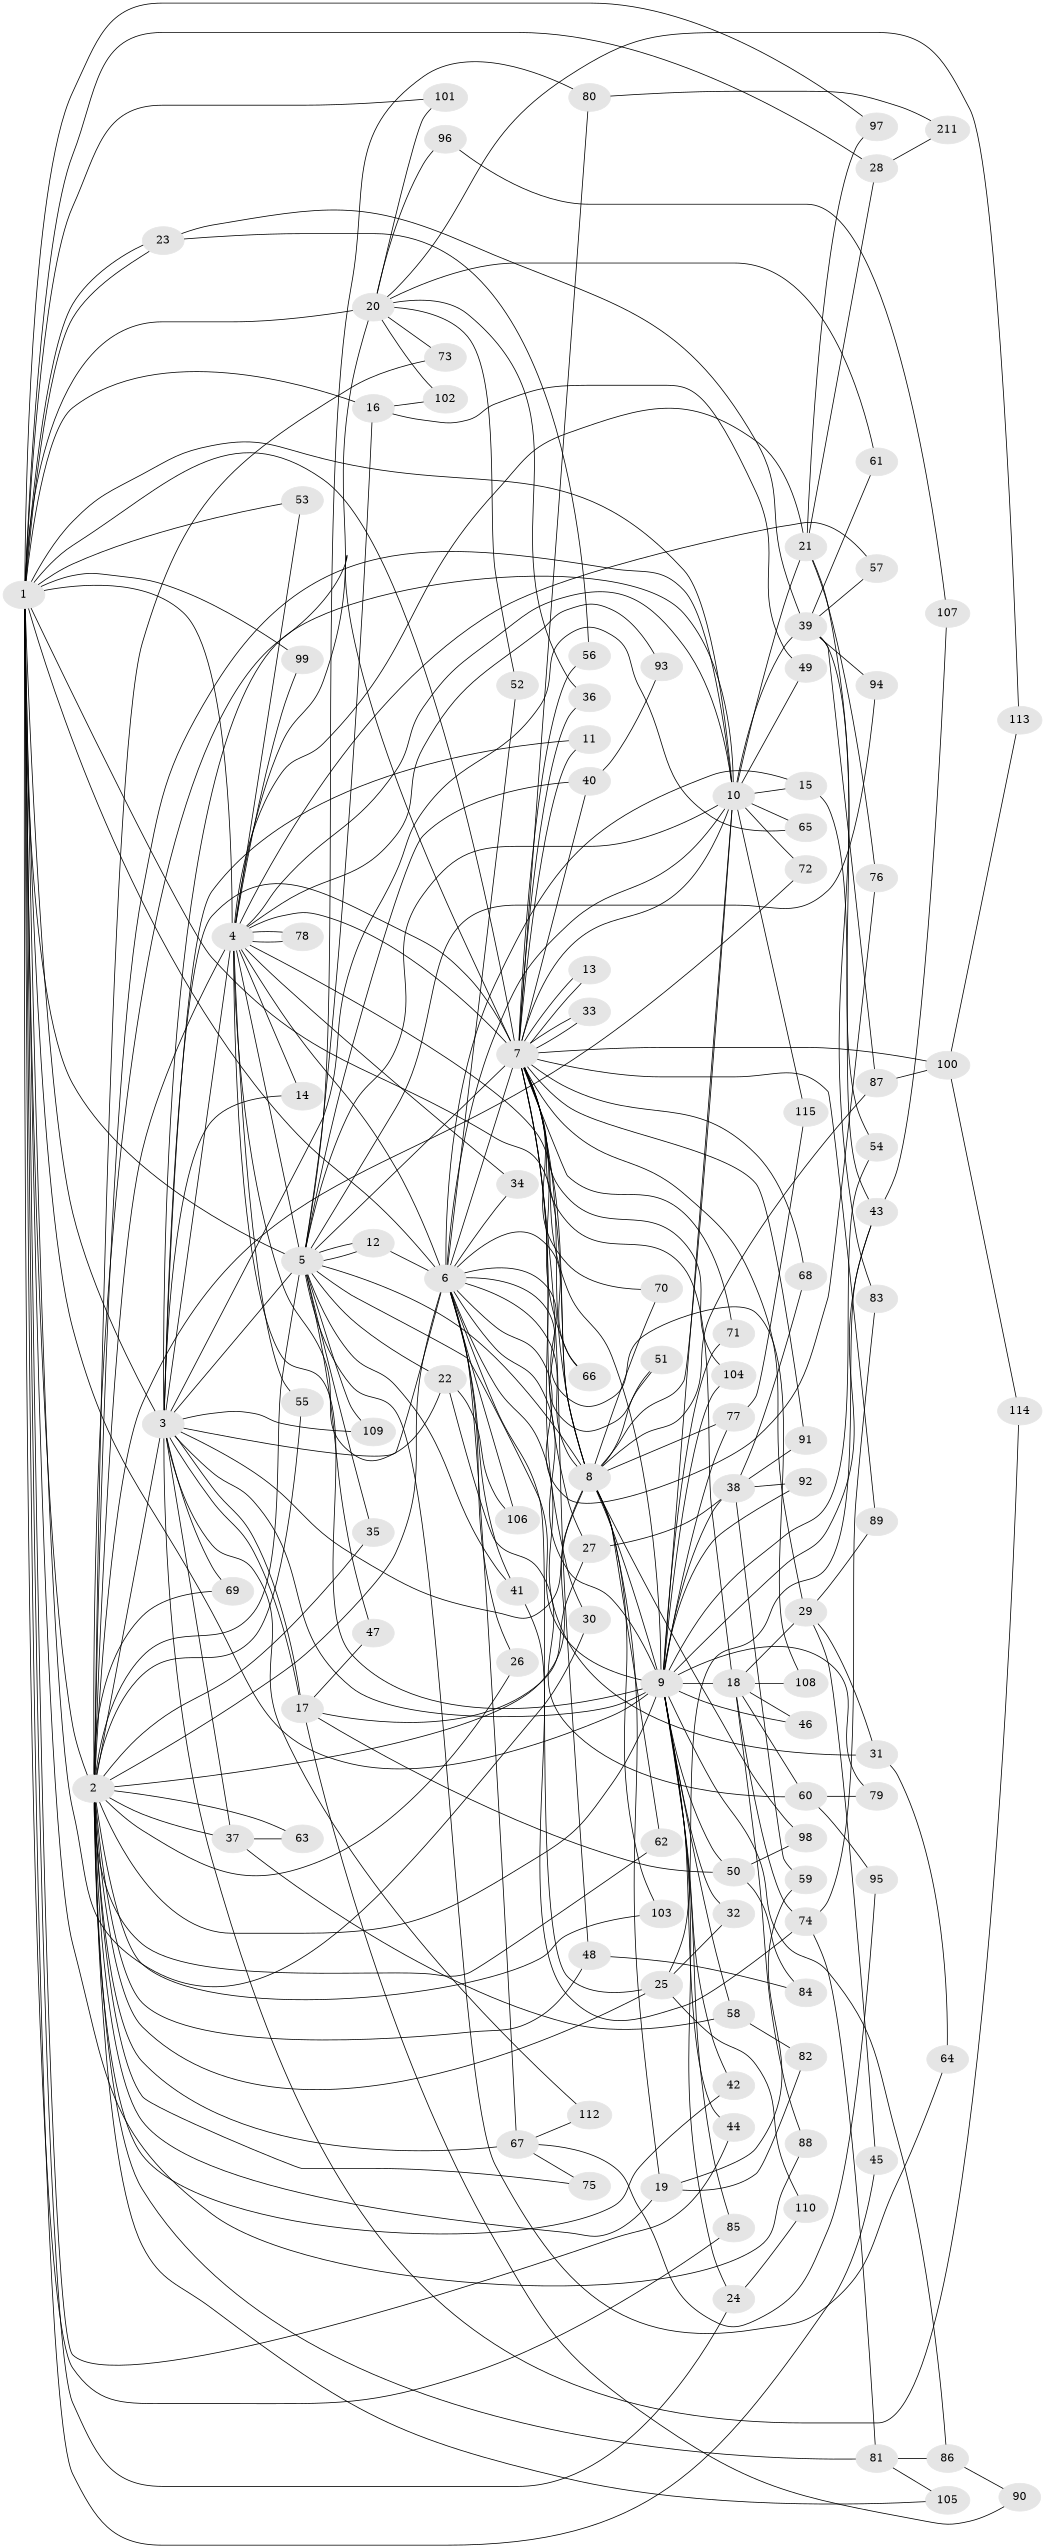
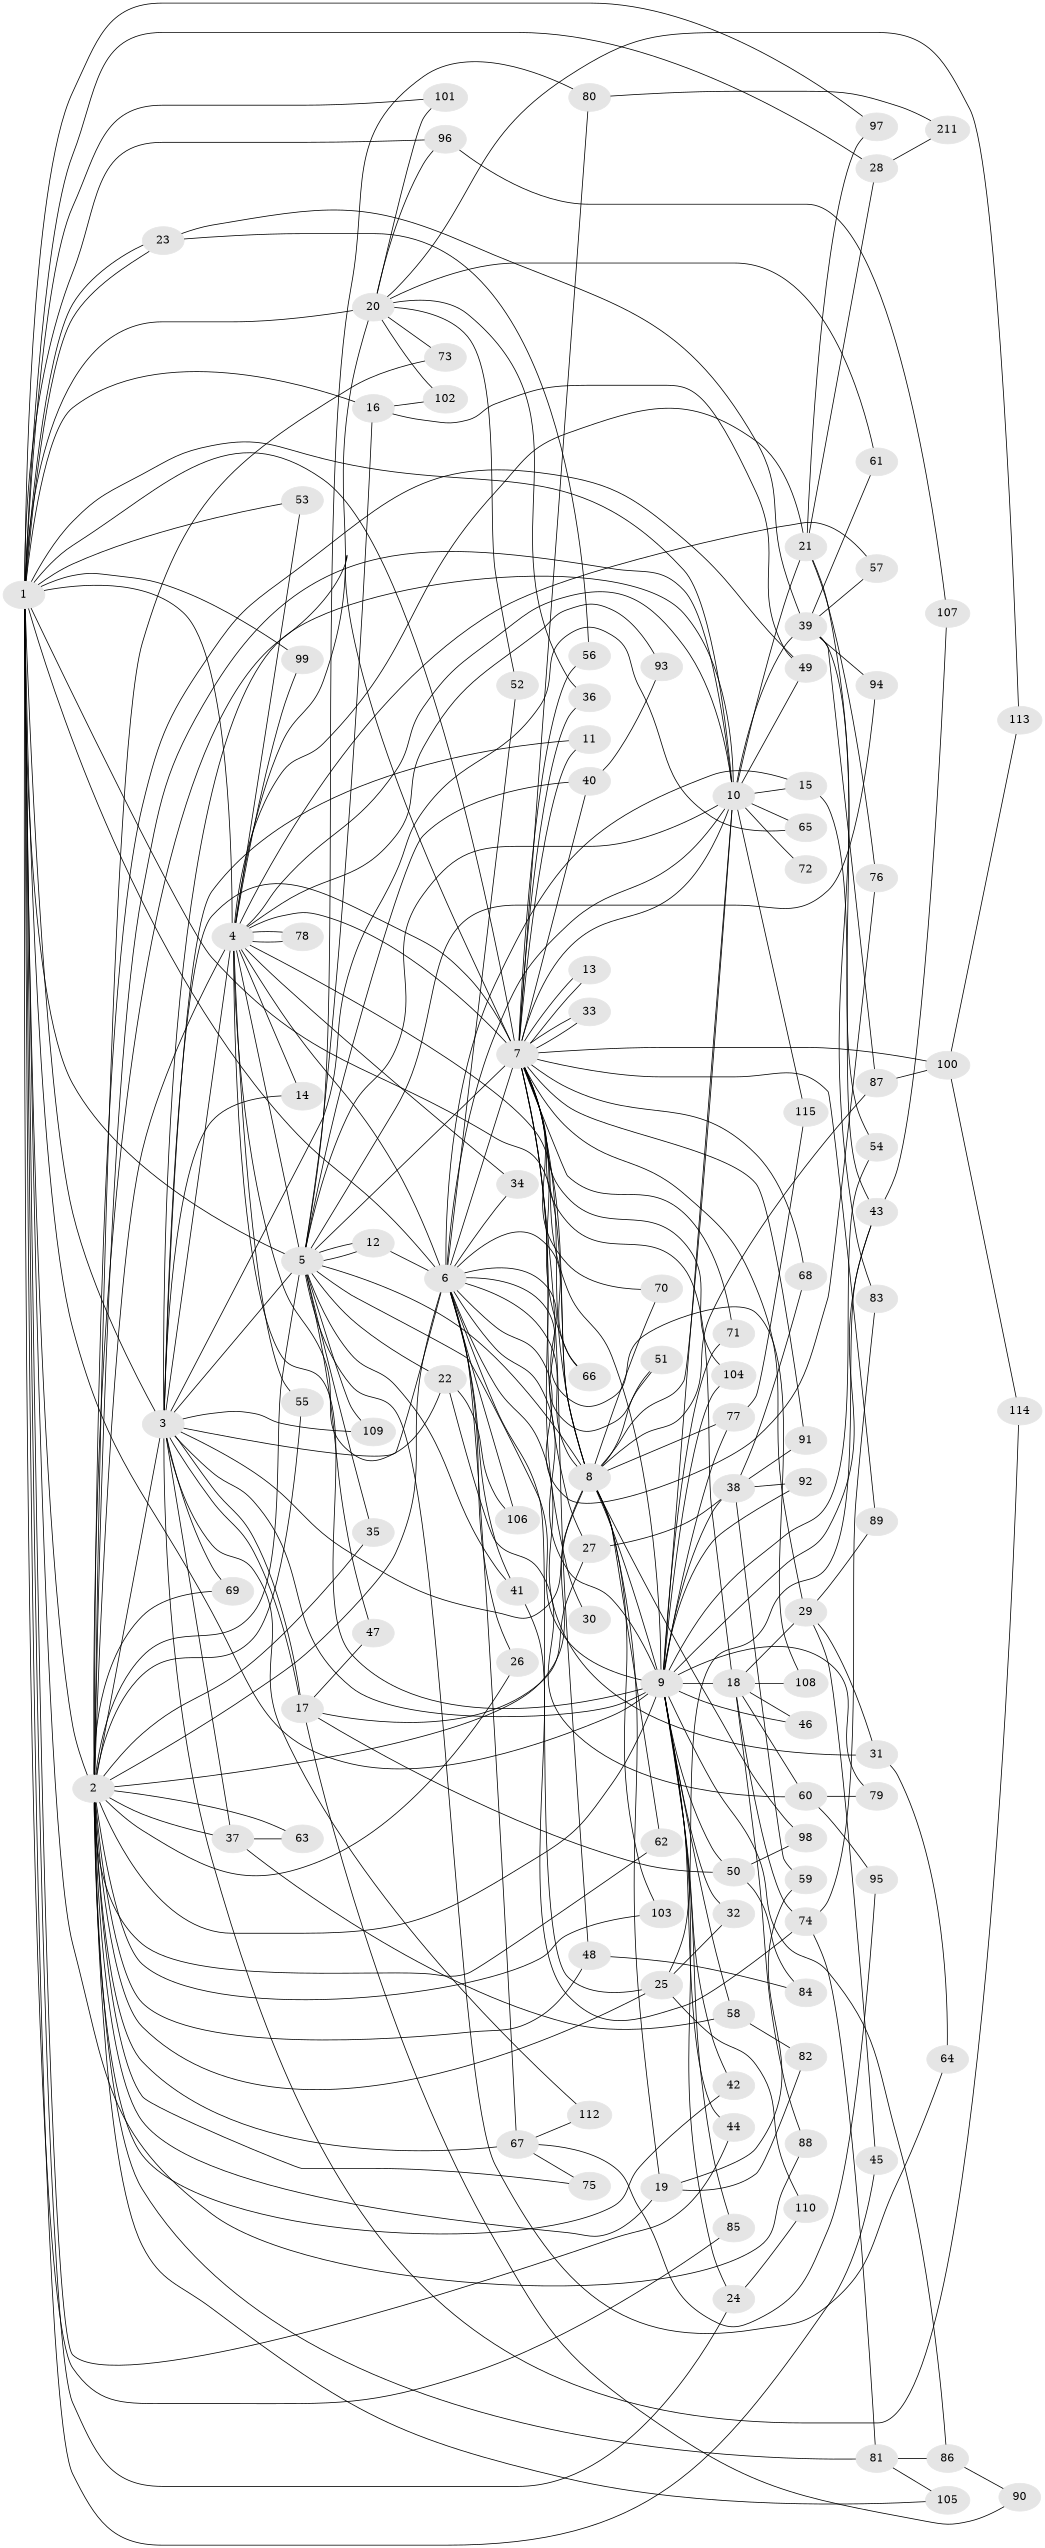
(286, 1218) -> (135, 848)
(57, 1648) -> (91, 215)
